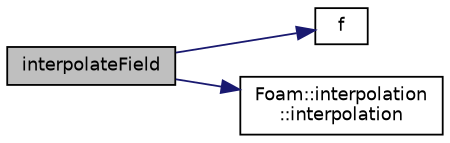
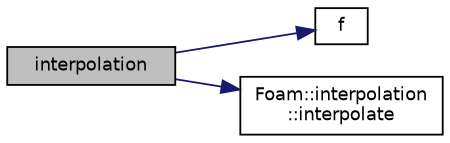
(91, 66) -> (91, 66)
(342, 106) -> (342, 106)
